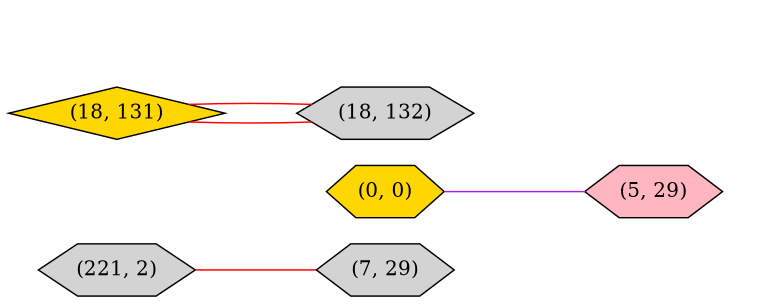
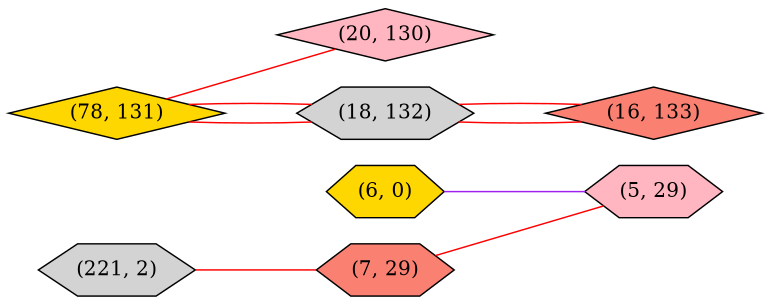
none -> (385, 35)
(117, 113) -> (117, 113)
none -> (654, 113)
(385, 192) -> (385, 192)
none -> (520, 231)
(385, 270) -> (385, 270)
